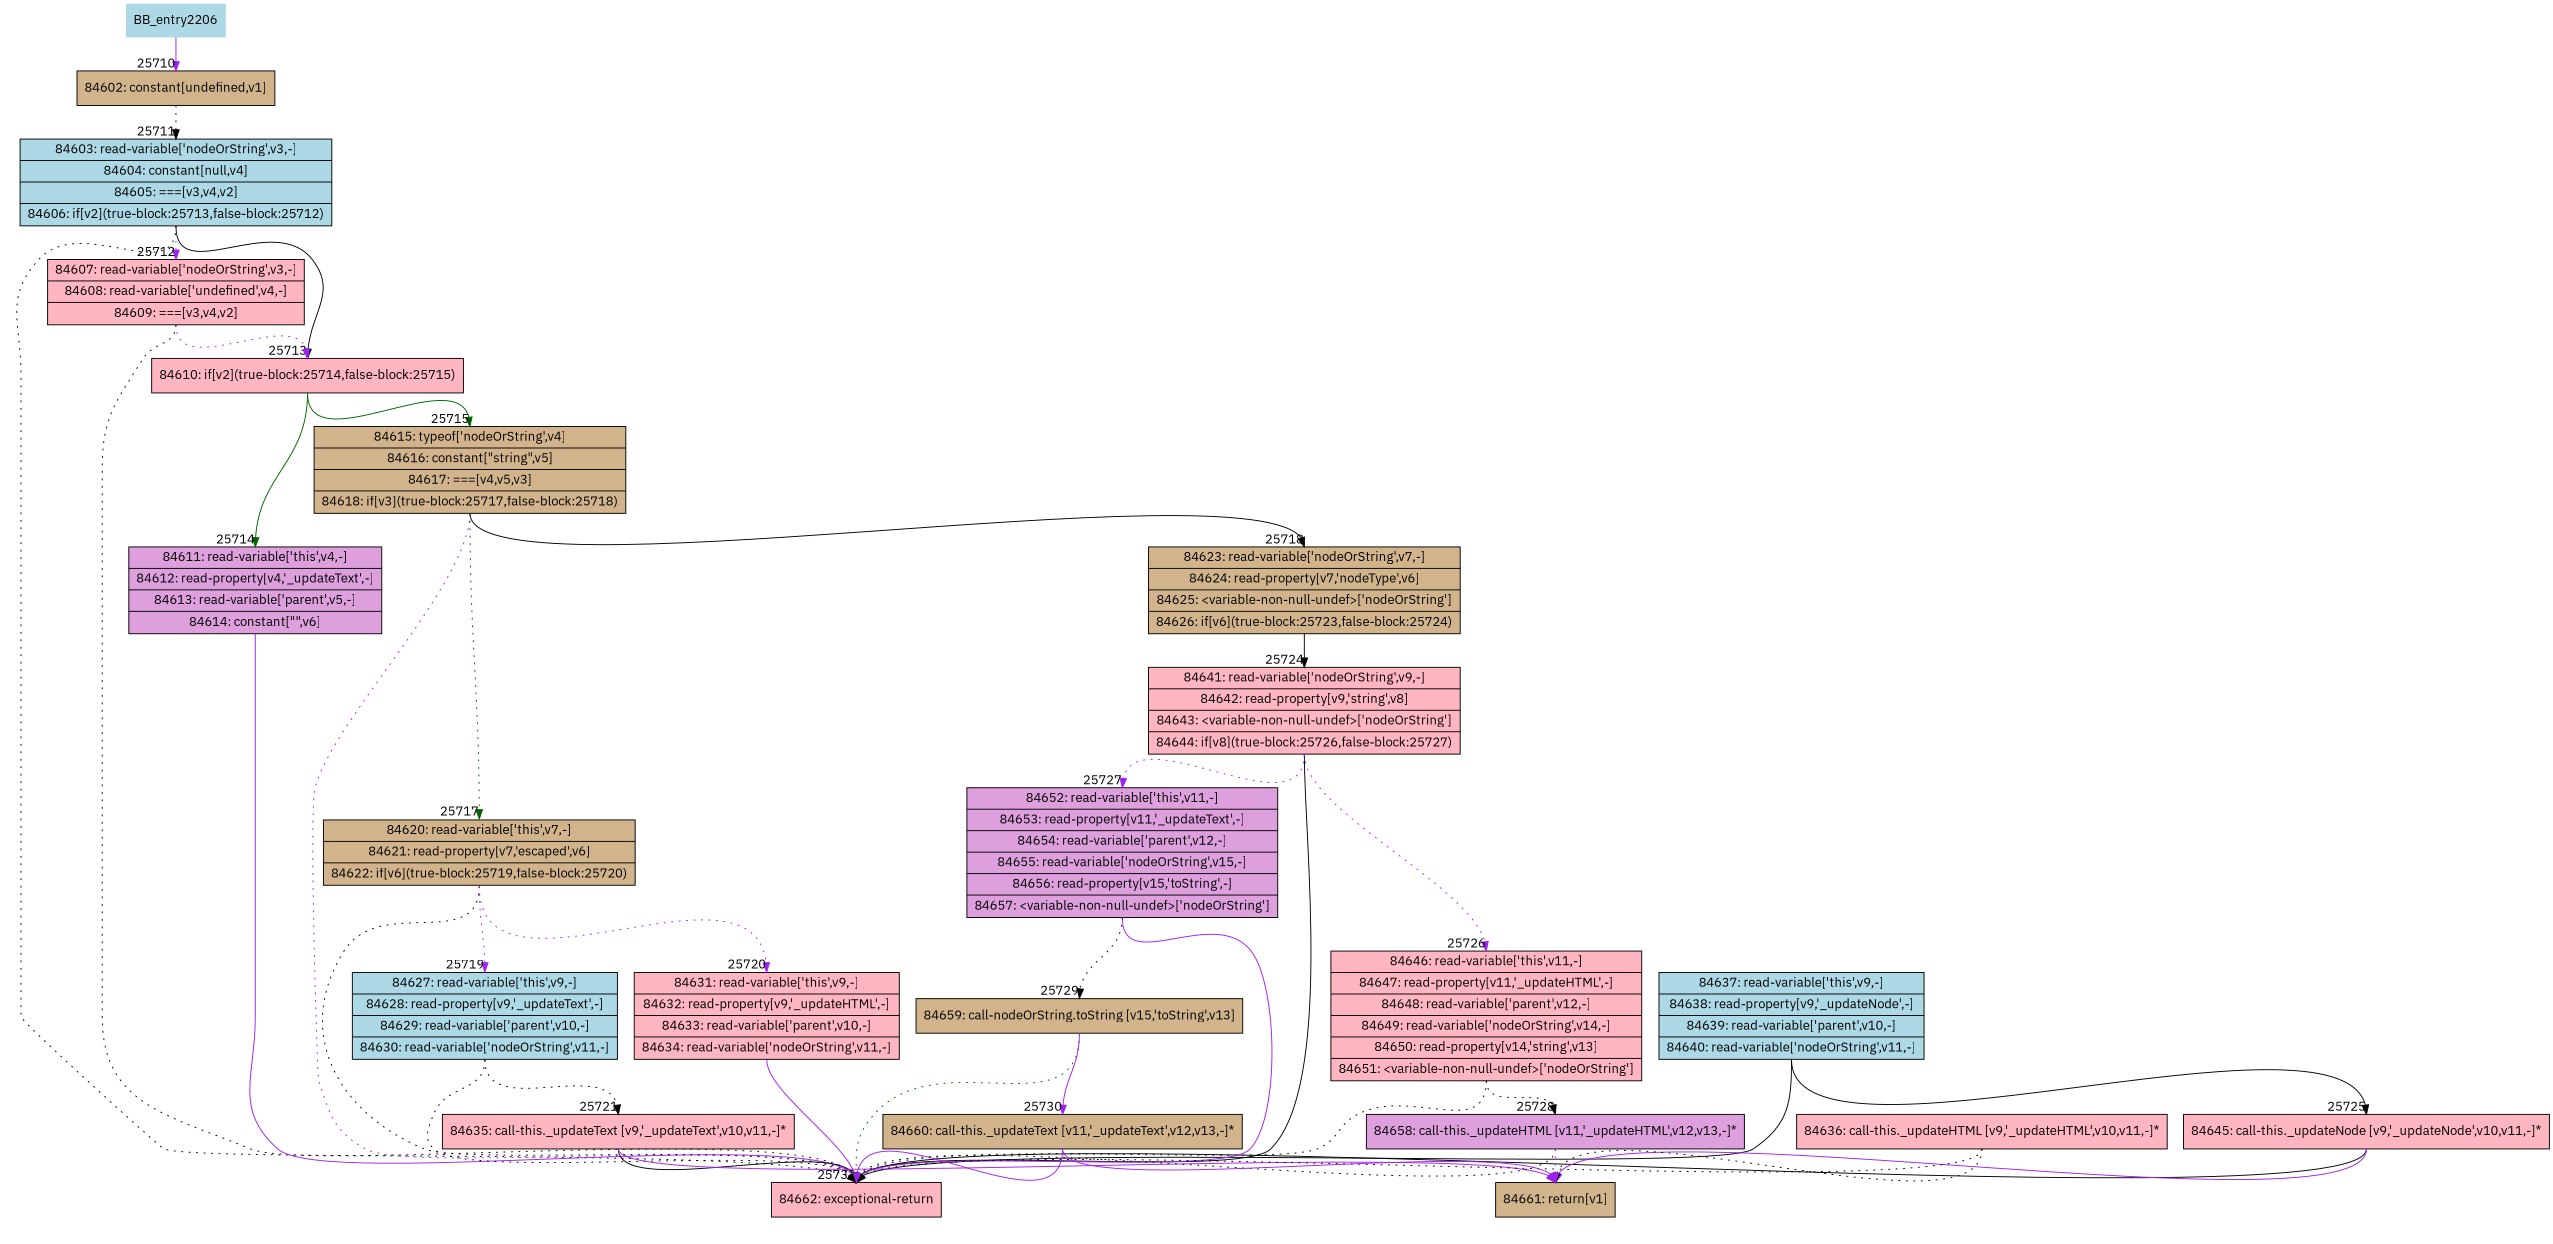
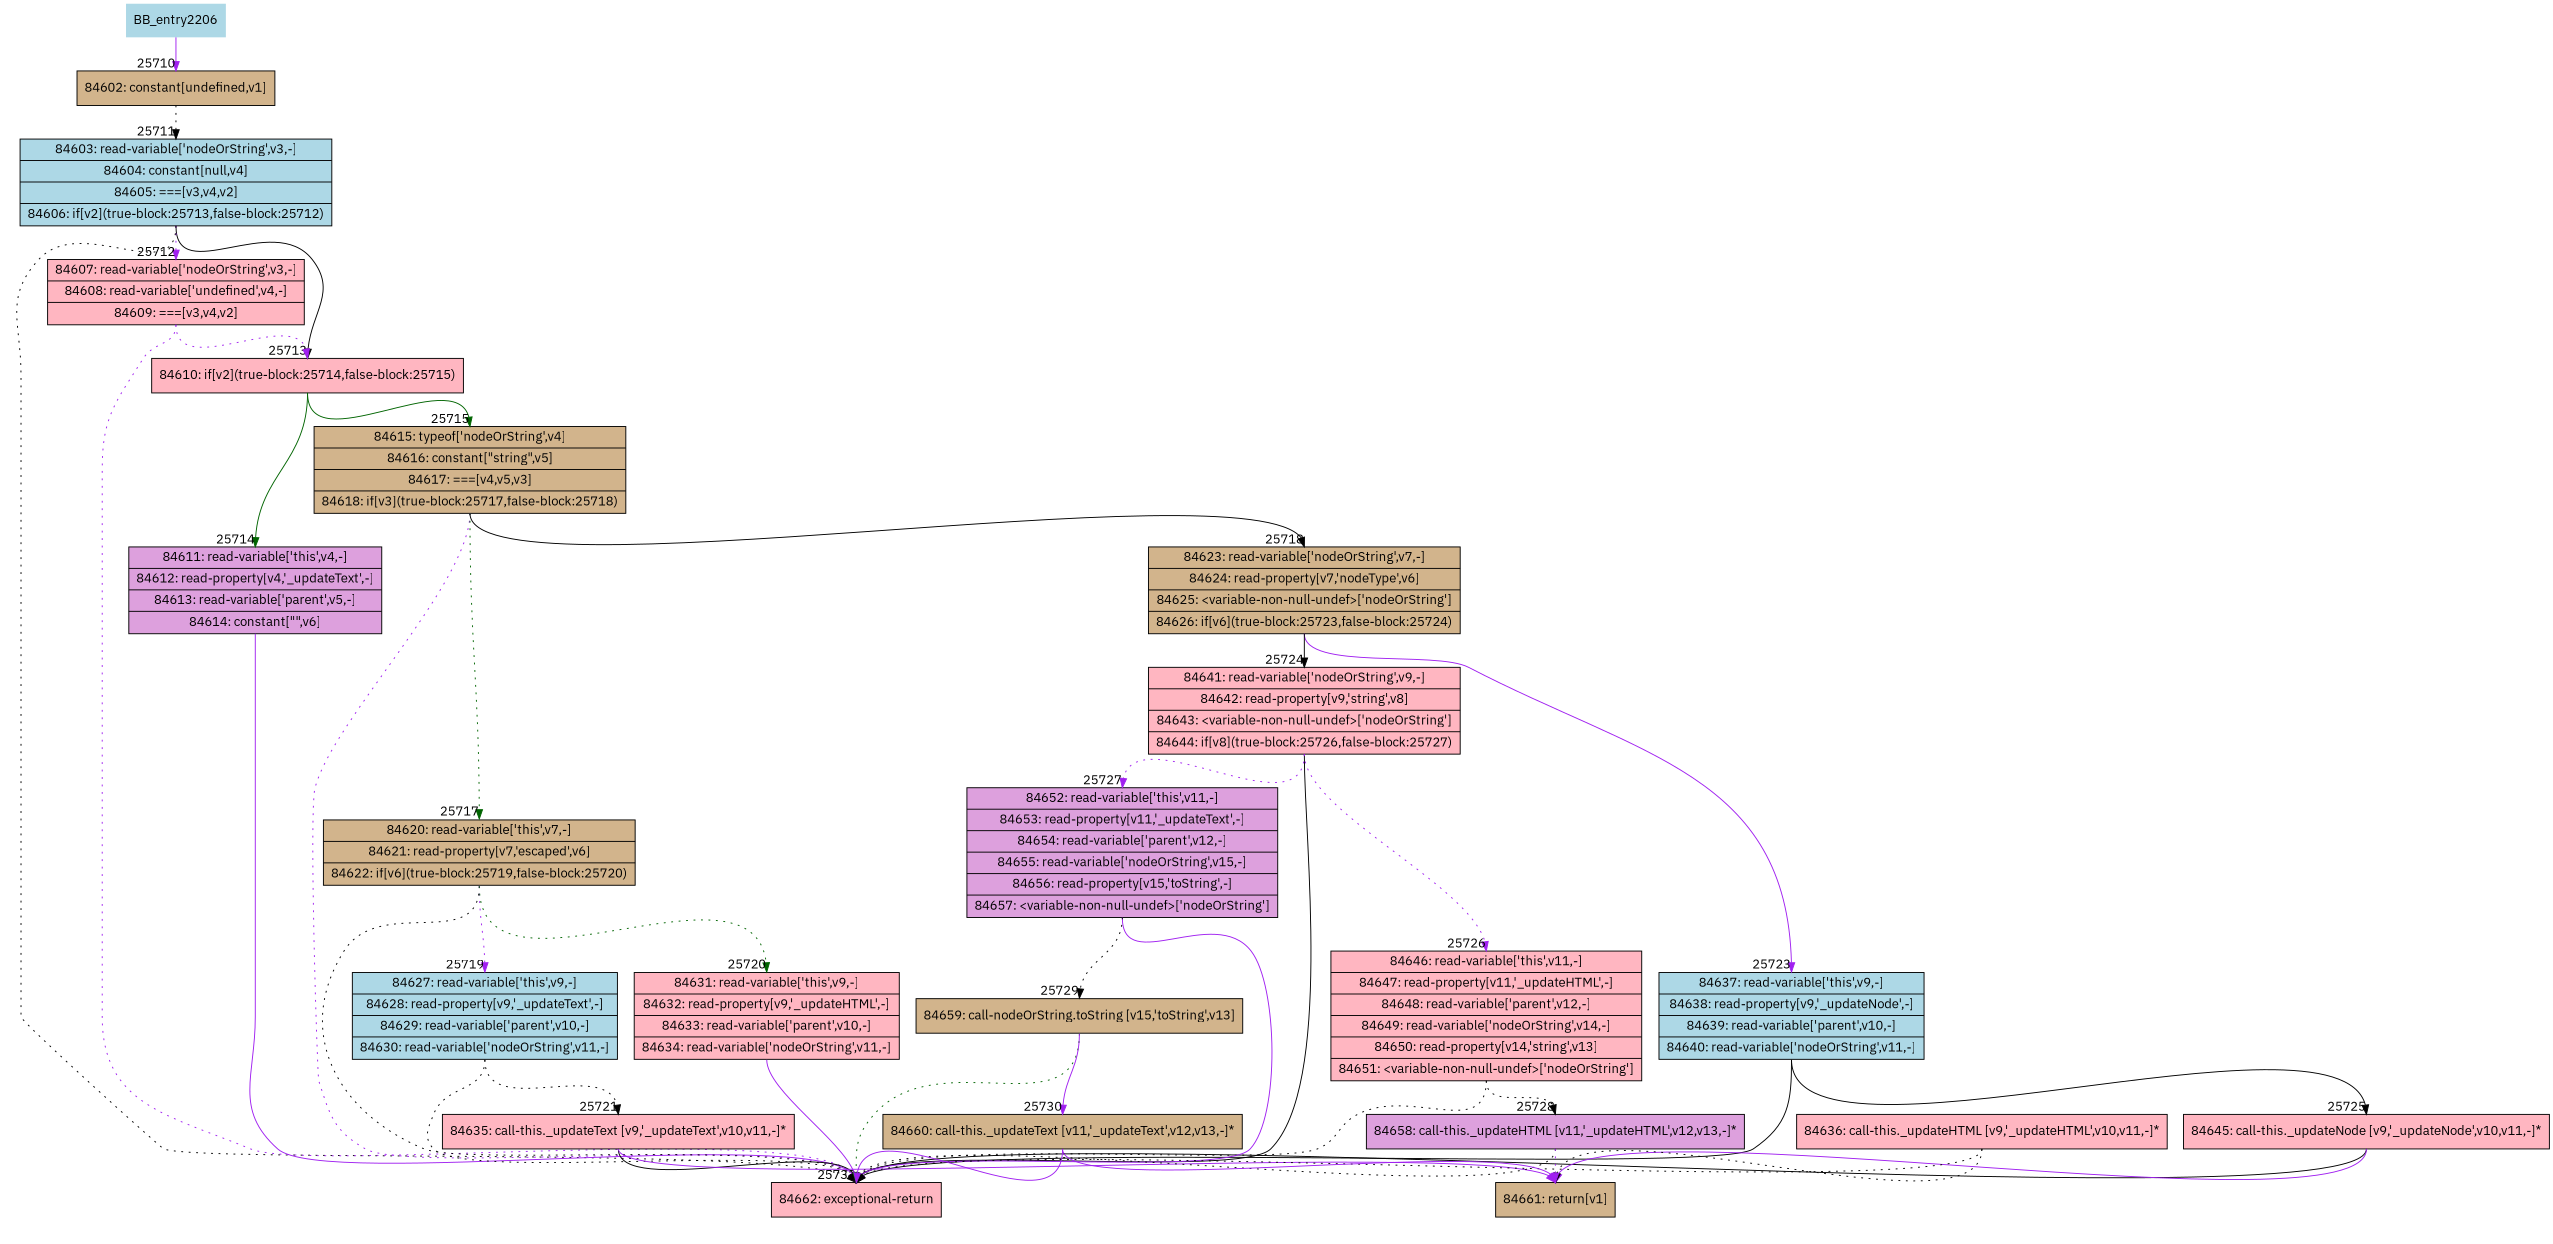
none -> (1602, 730)
(618, 930) -> (618, 930)
(113, 1068) -> (113, 1068)
